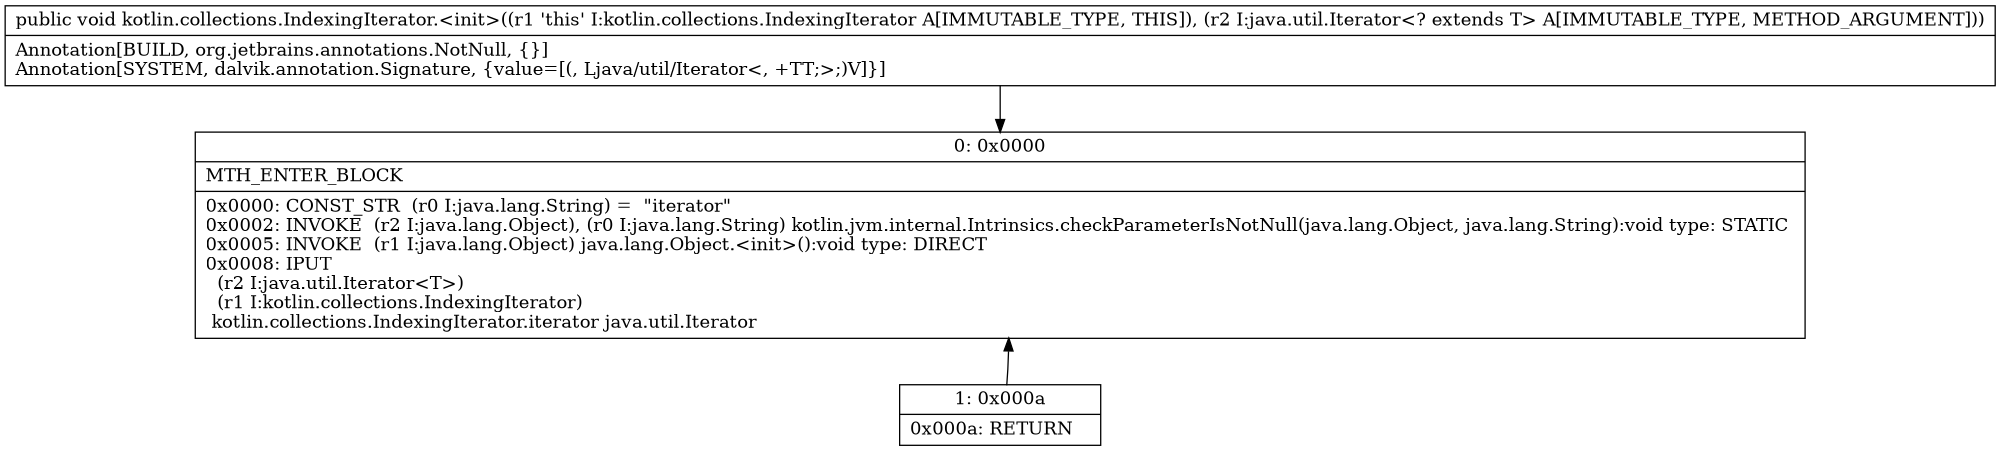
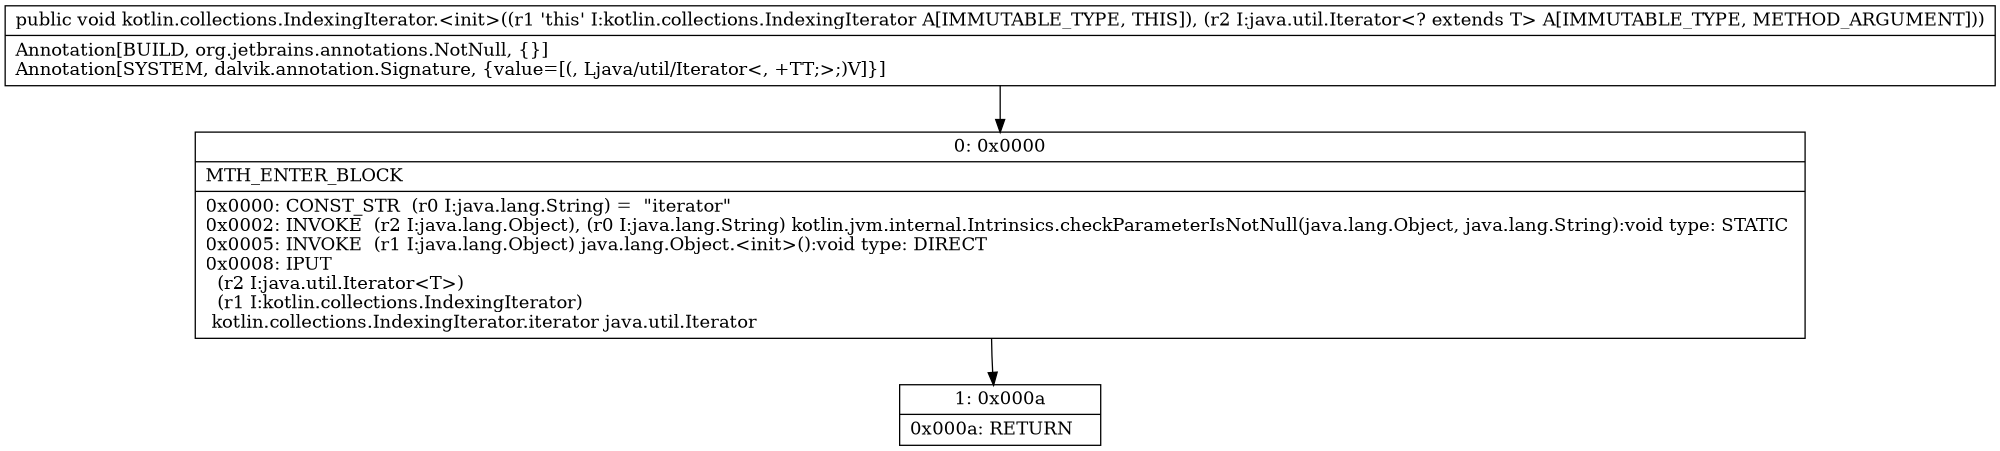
(1008, 368) -> (992, 355)
